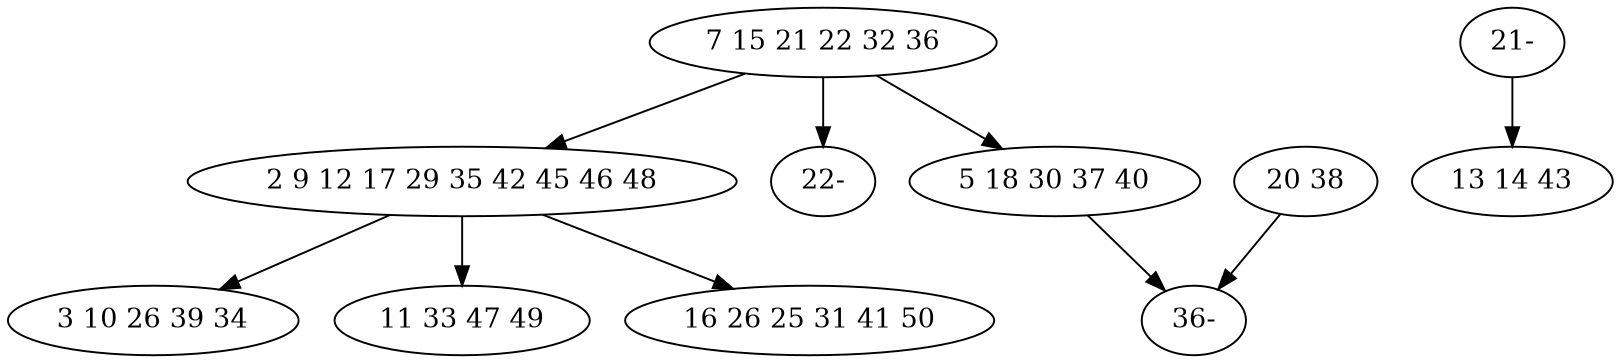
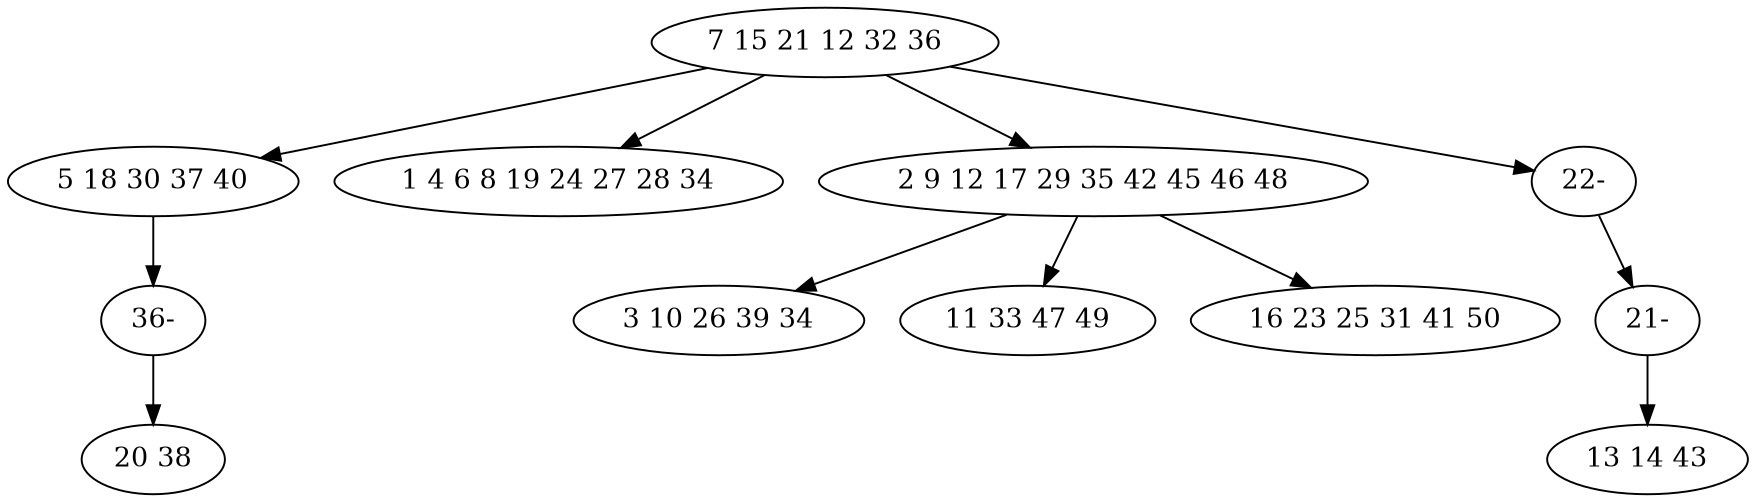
(823, 42) -> (825, 42)
none -> (559, 181)
none -> (1612, 242)
(1256, 244) -> (153, 381)
(810, 320) -> (1375, 320)
